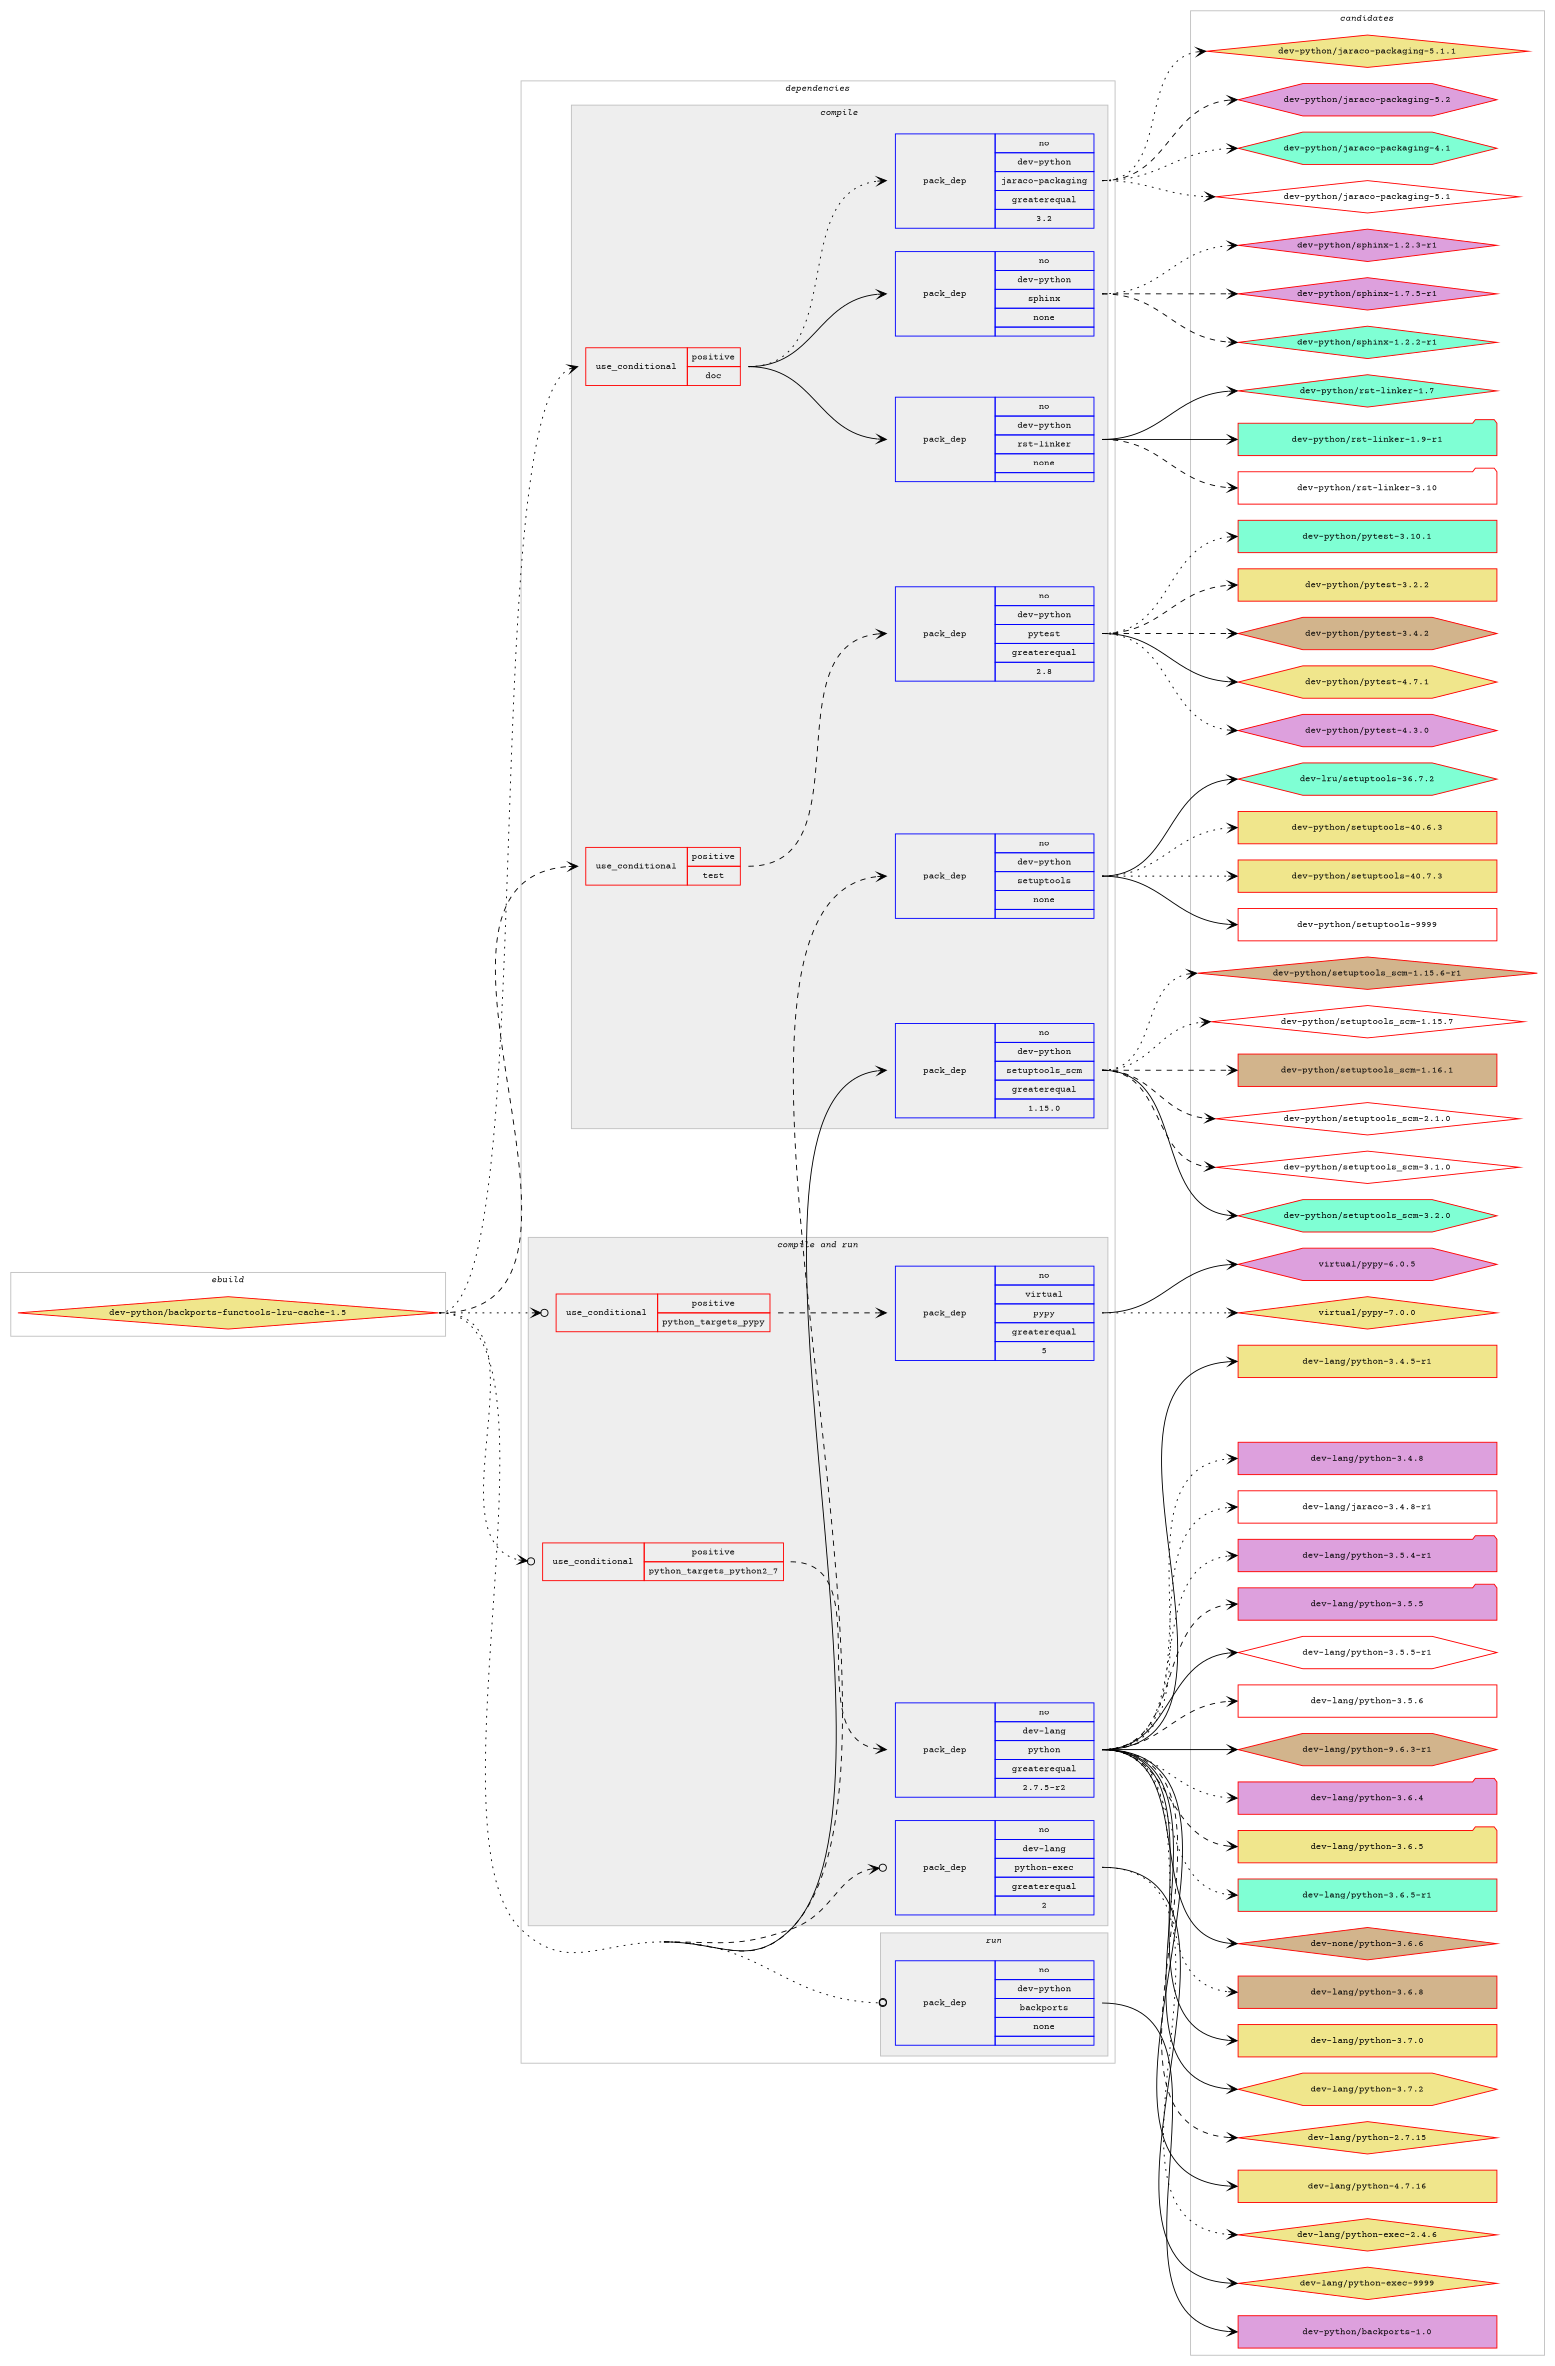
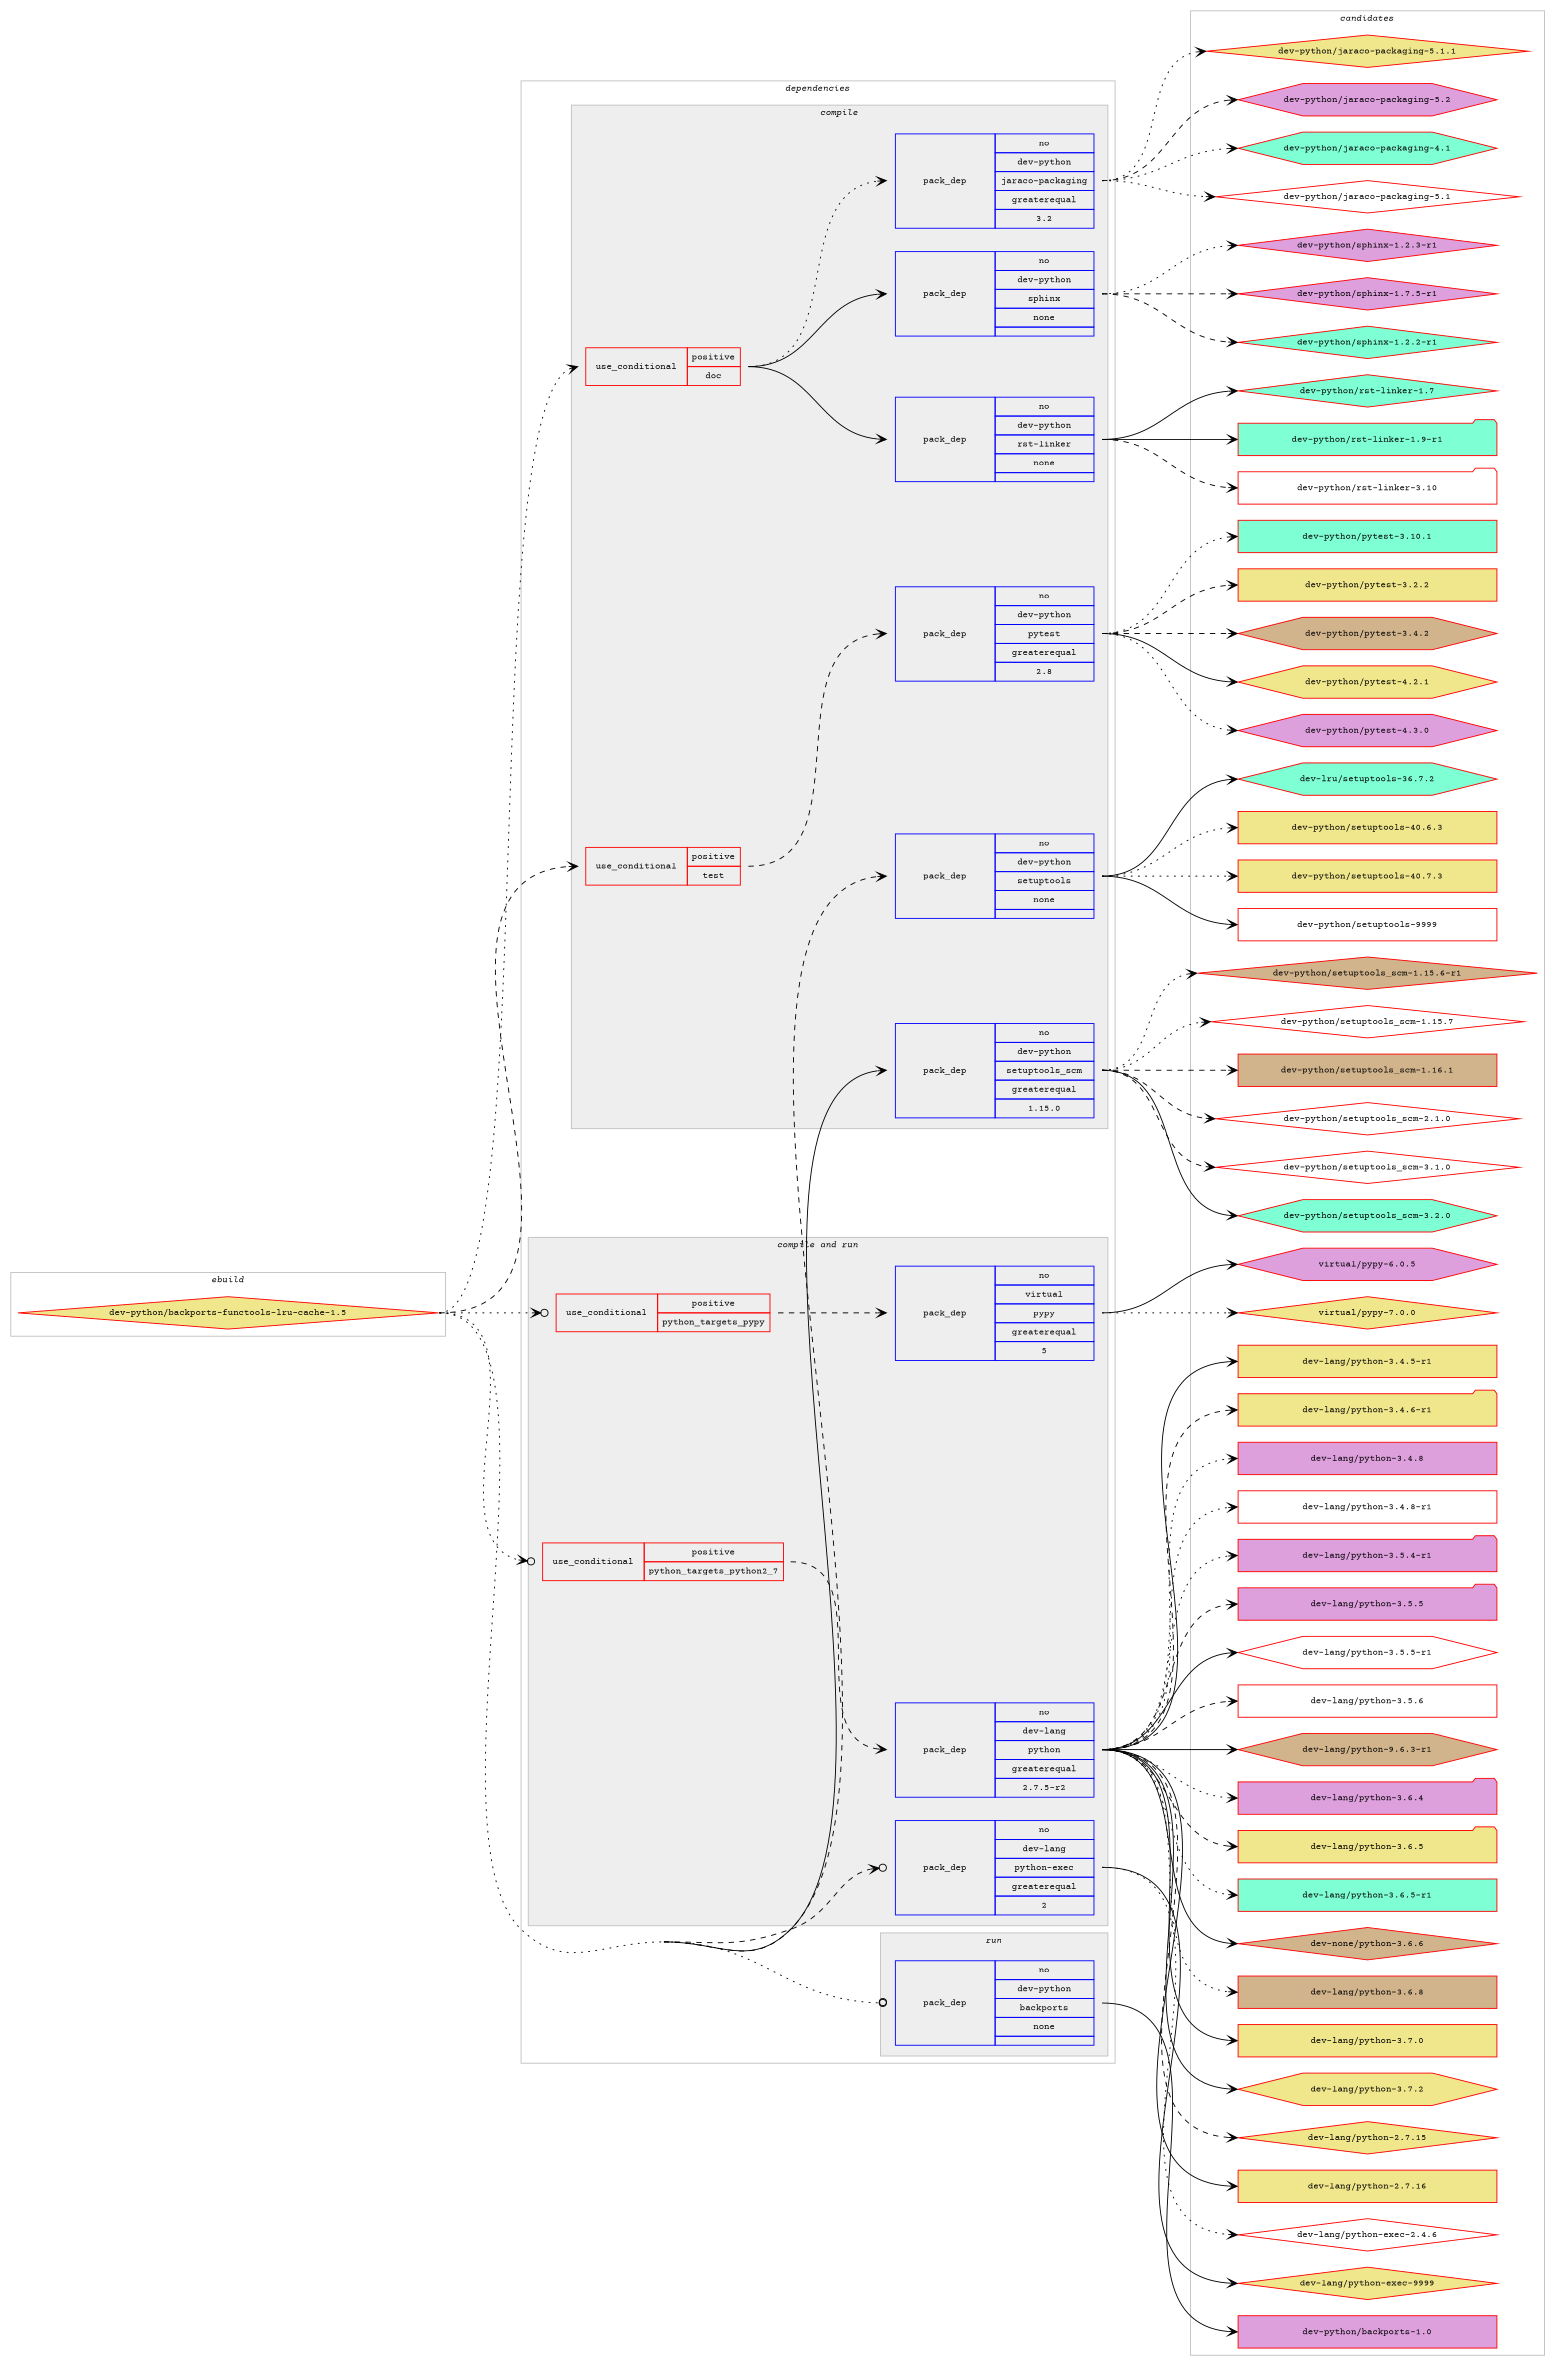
(1368, 682) -> (1368, 682)
none -> (1368, 1410)
(1368, 1507) -> (1368, 1507)
(1368, 2186) -> (1368, 2186)
(1368, 2235) -> (1368, 2235)
